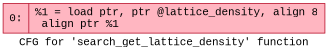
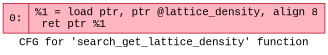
(77, 24) -> (71, 24)
